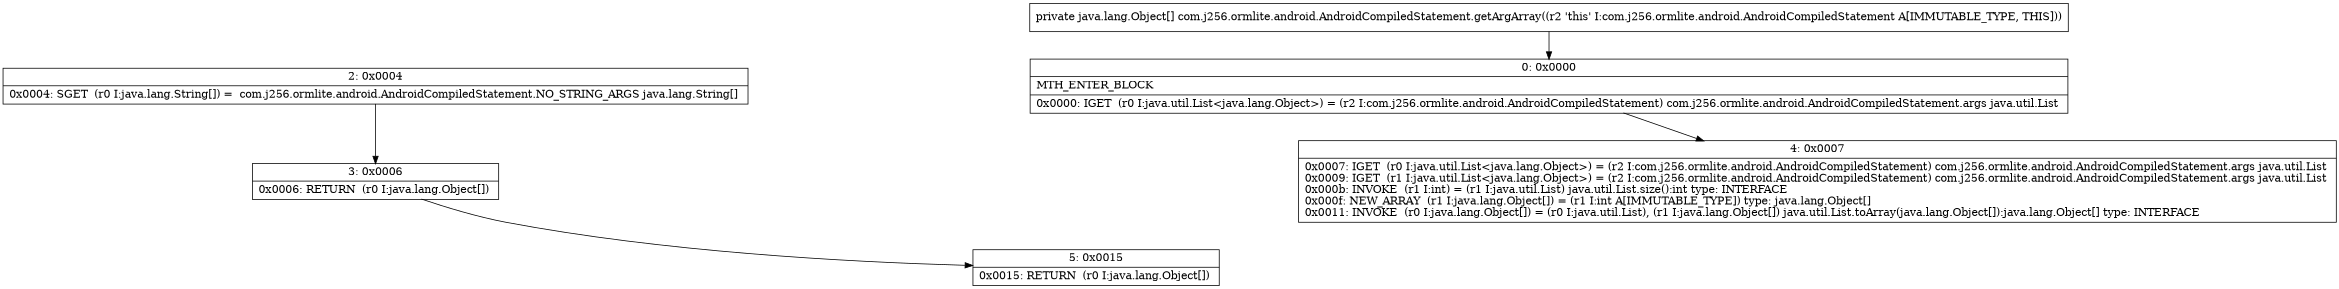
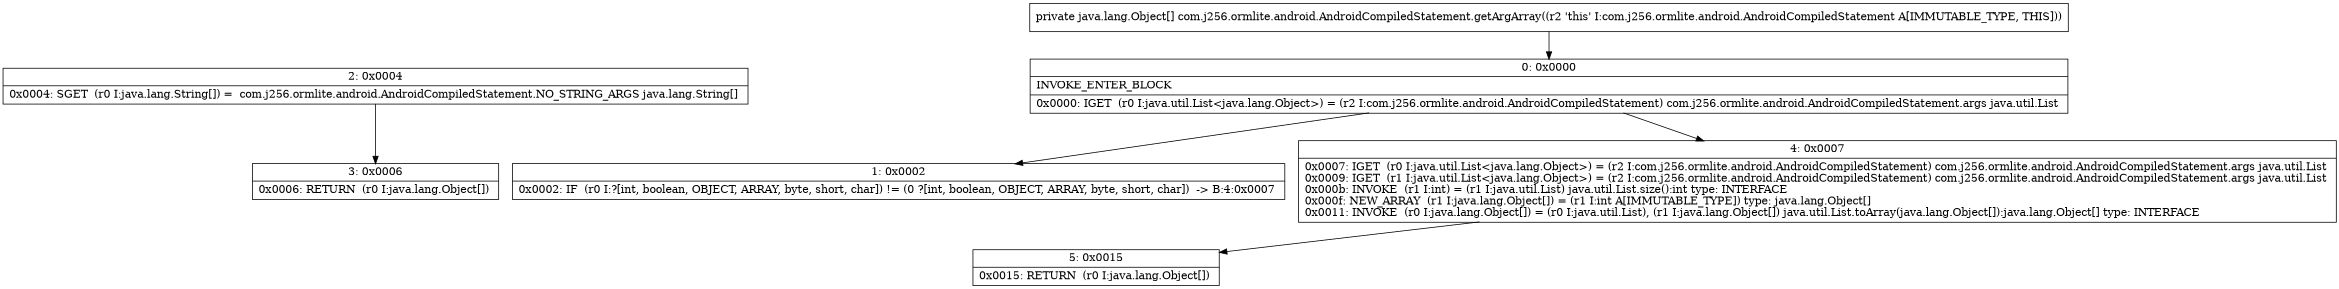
(1095, 85) -> (1104, 85)
none -> (899, 181)
(691, 248) -> (1353, 237)
